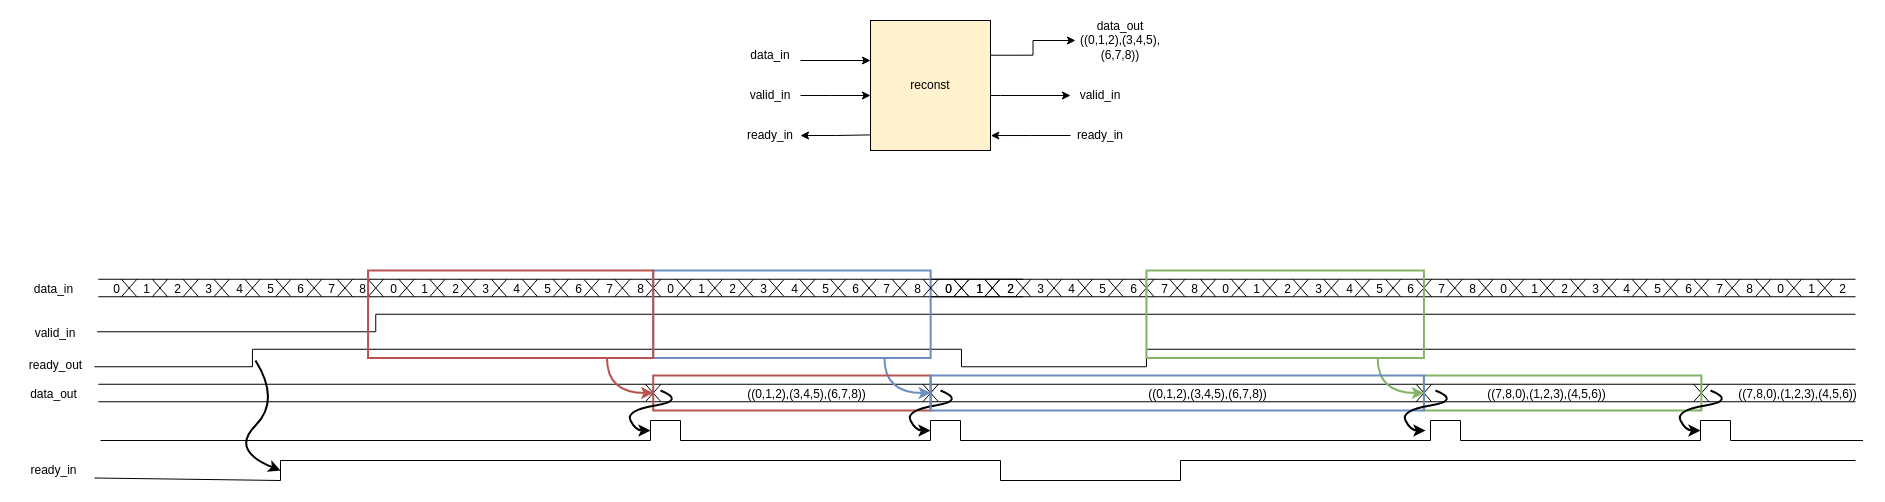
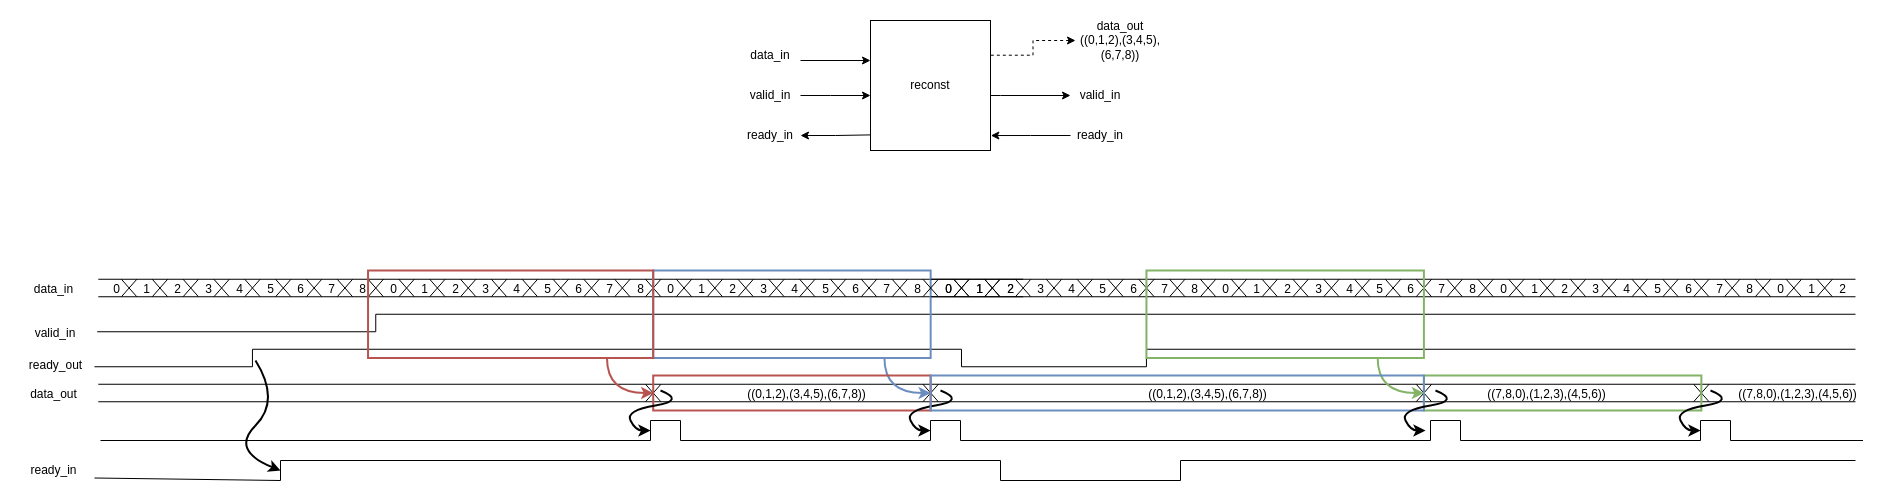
(1033, 51) -> (1033, 51)
(931, 86) -> (931, 86)
